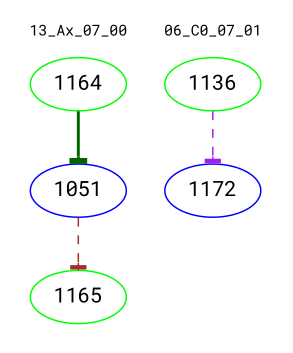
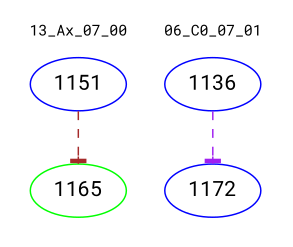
(78, 84) -> none
(213, 84) -> (213, 84)
(78, 191) -> (78, 84)
